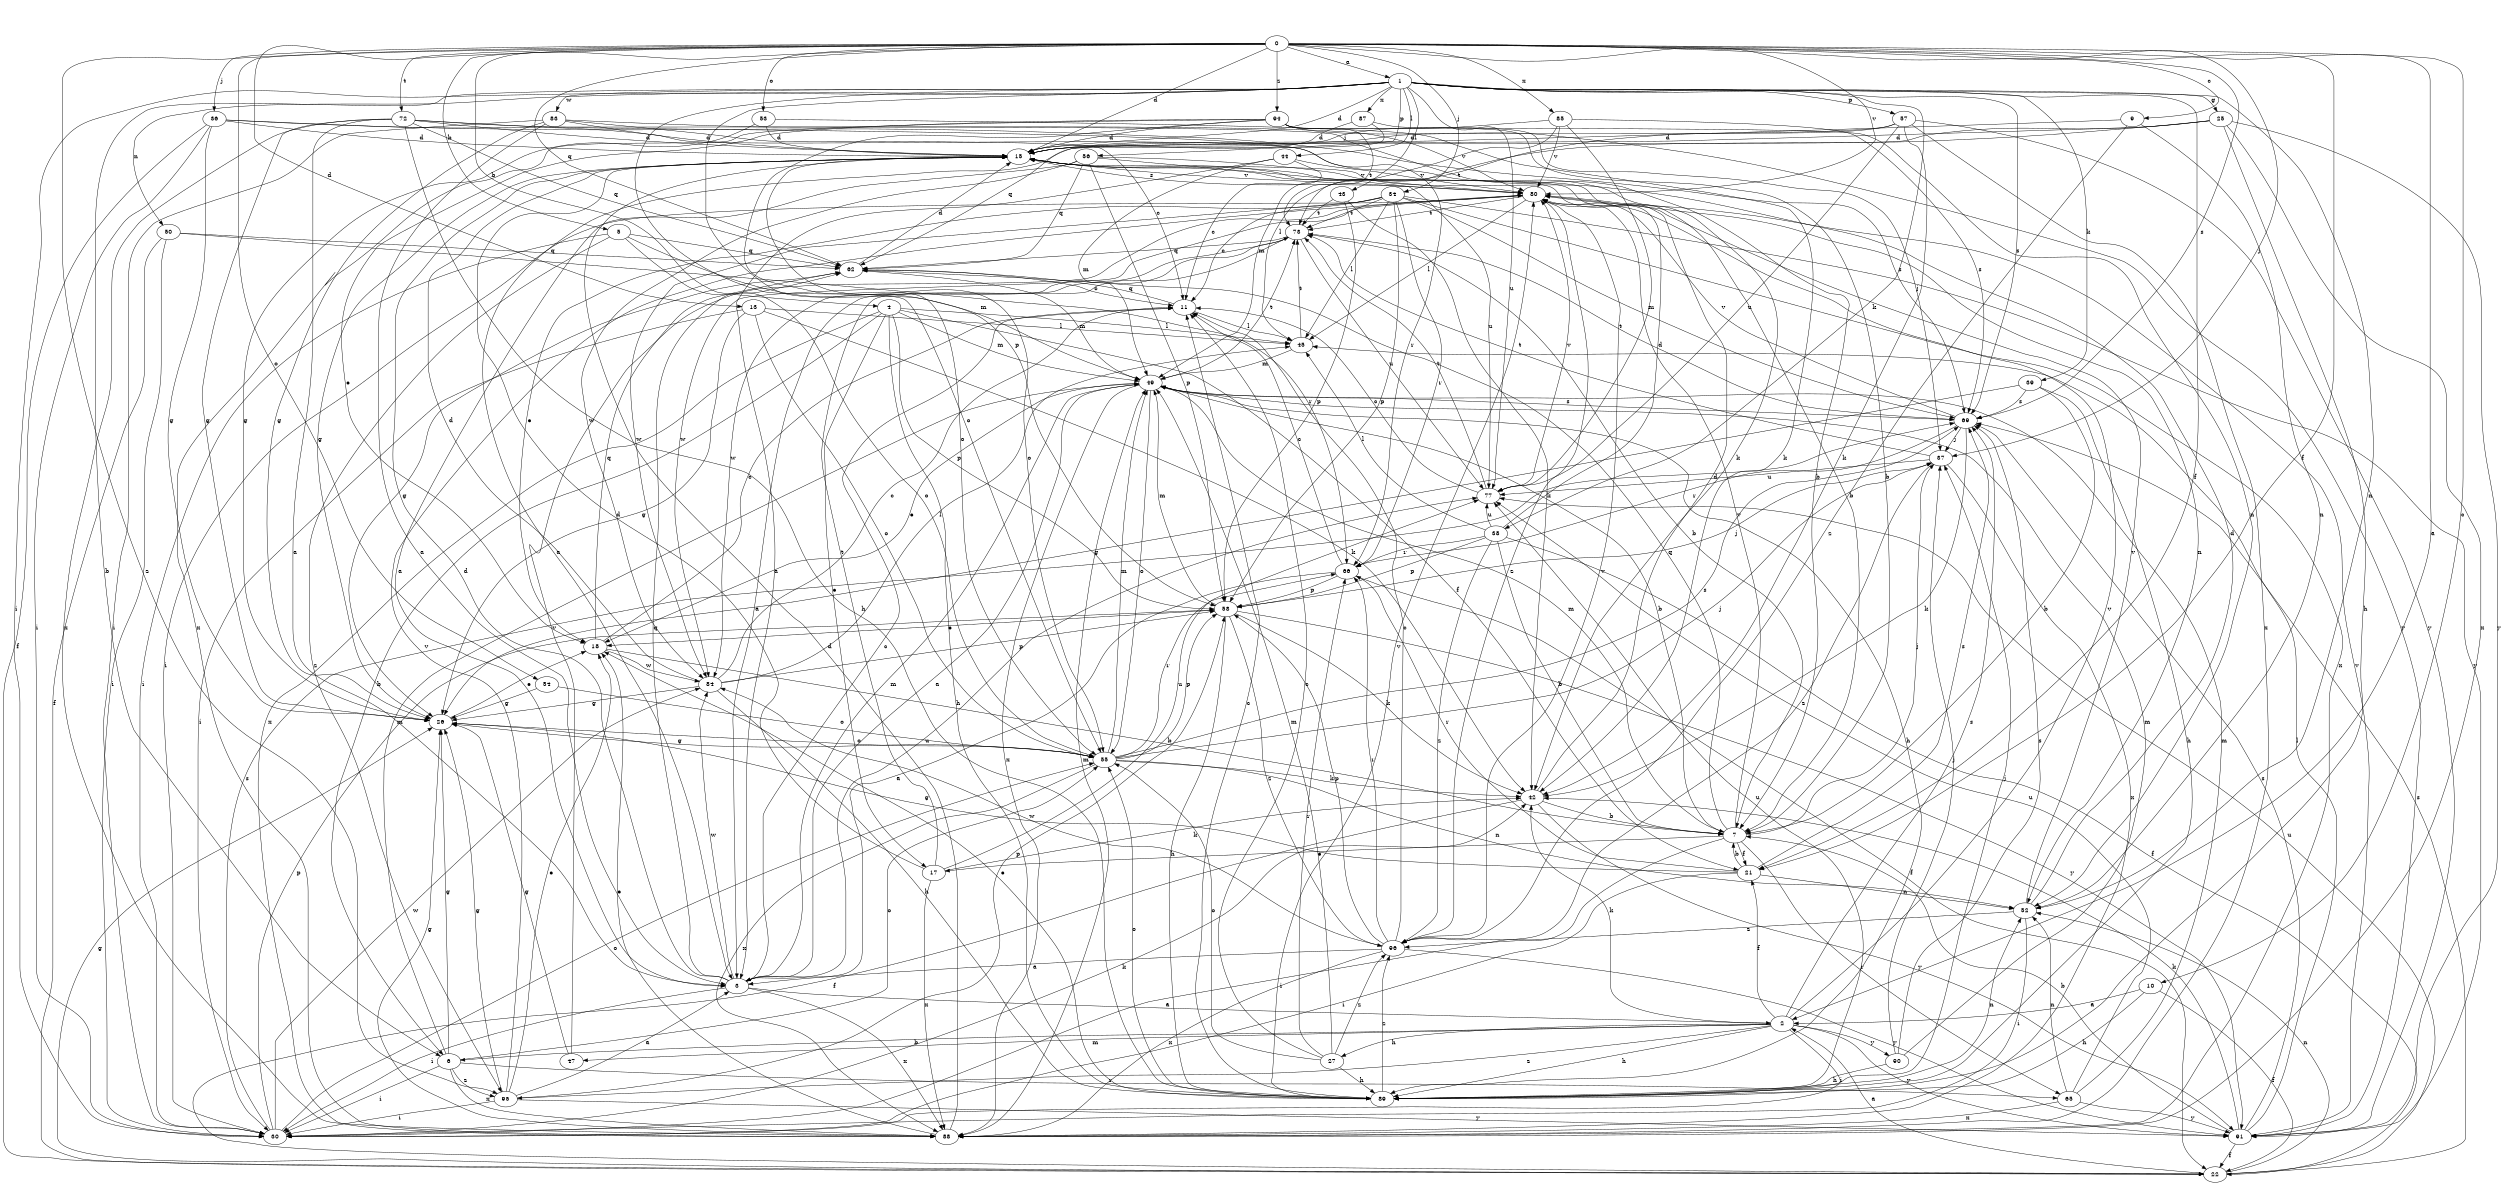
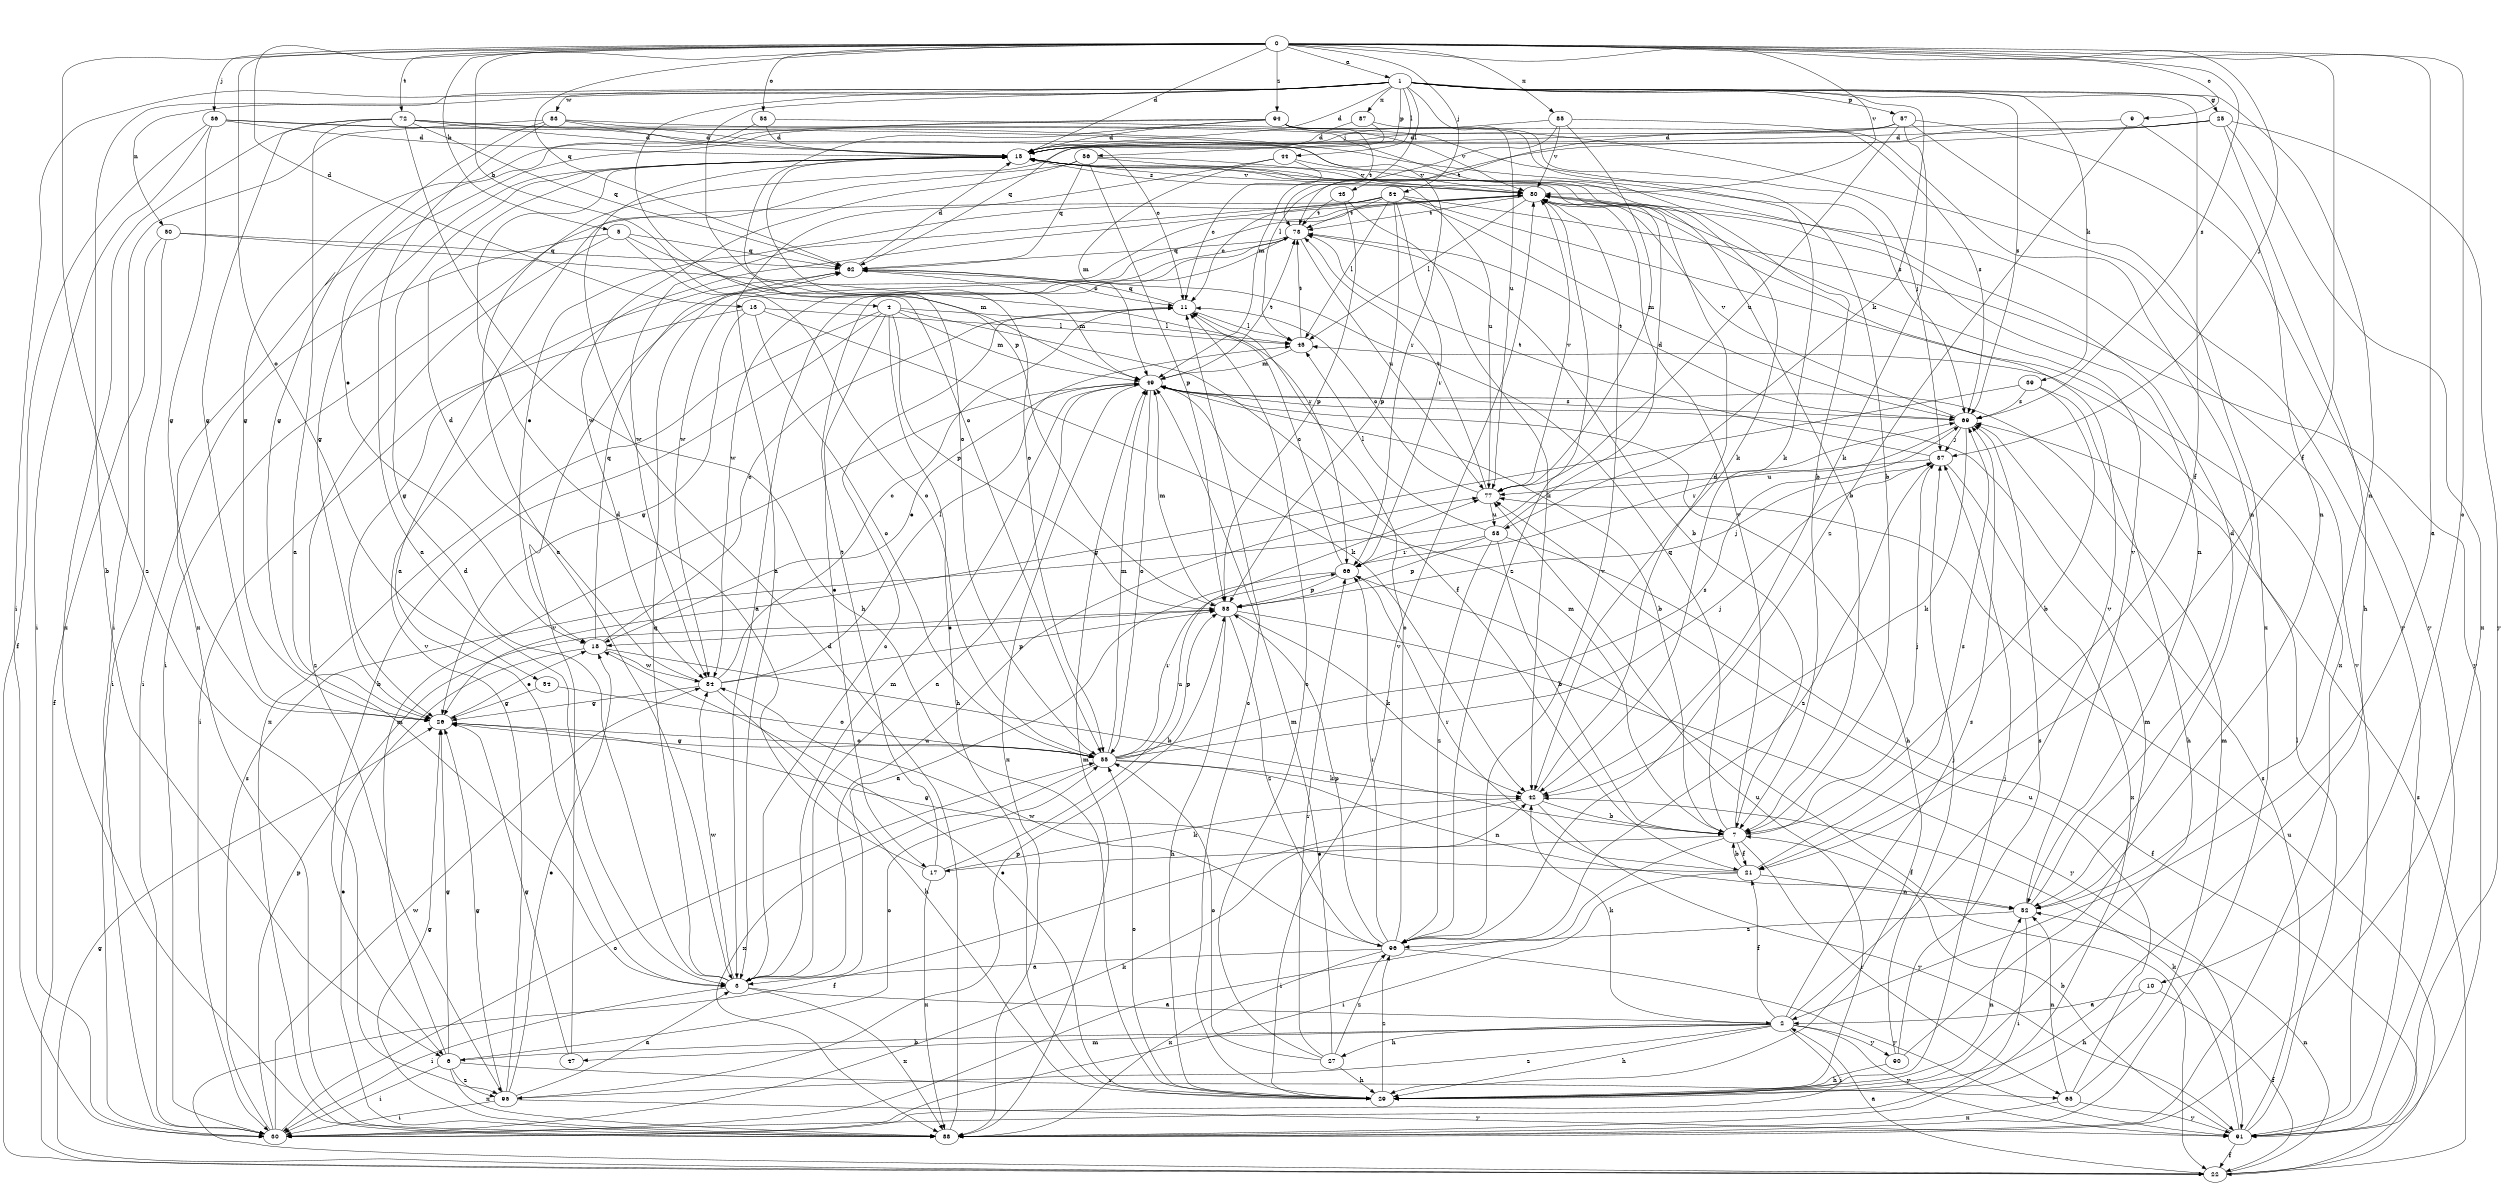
(1487, 517) -> (1492, 513)
(646, 980) -> (364, 1093)
(1382, 1099) -> (1382, 1099)
